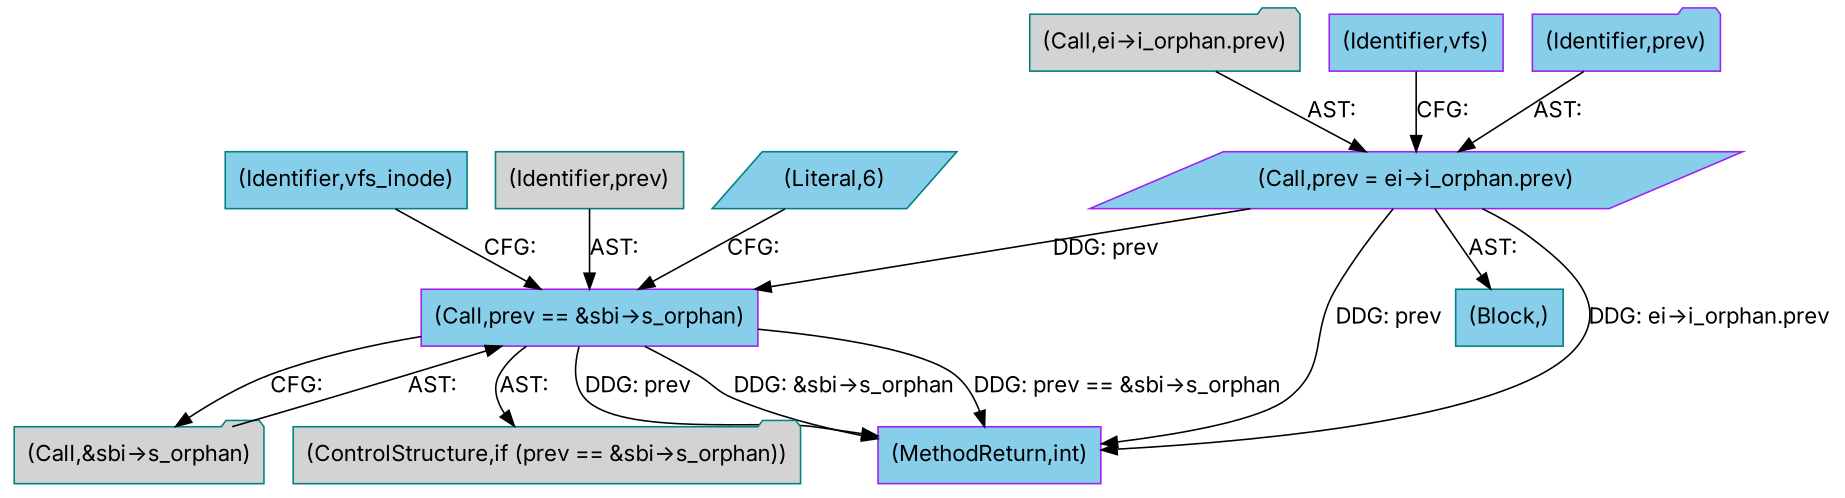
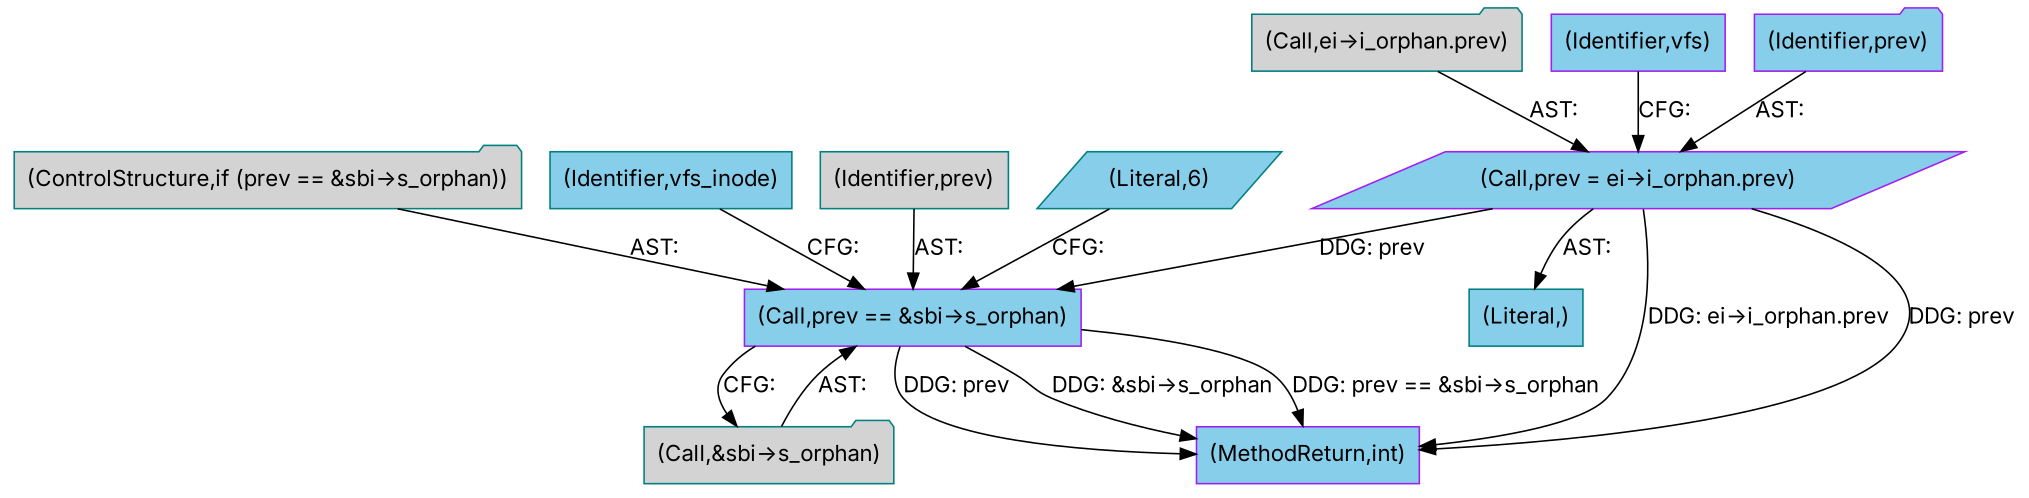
(1509, 318) -> (1526, 318)
(499, 375) -> (582, 247)
